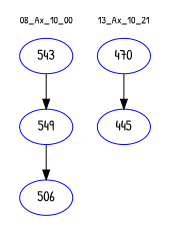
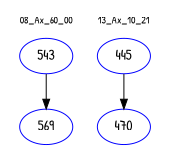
(47, 21) -> (47, 21)
(124, 87) -> (124, 87)
(46, 127) -> (46, 127)
(46, 198) -> none
